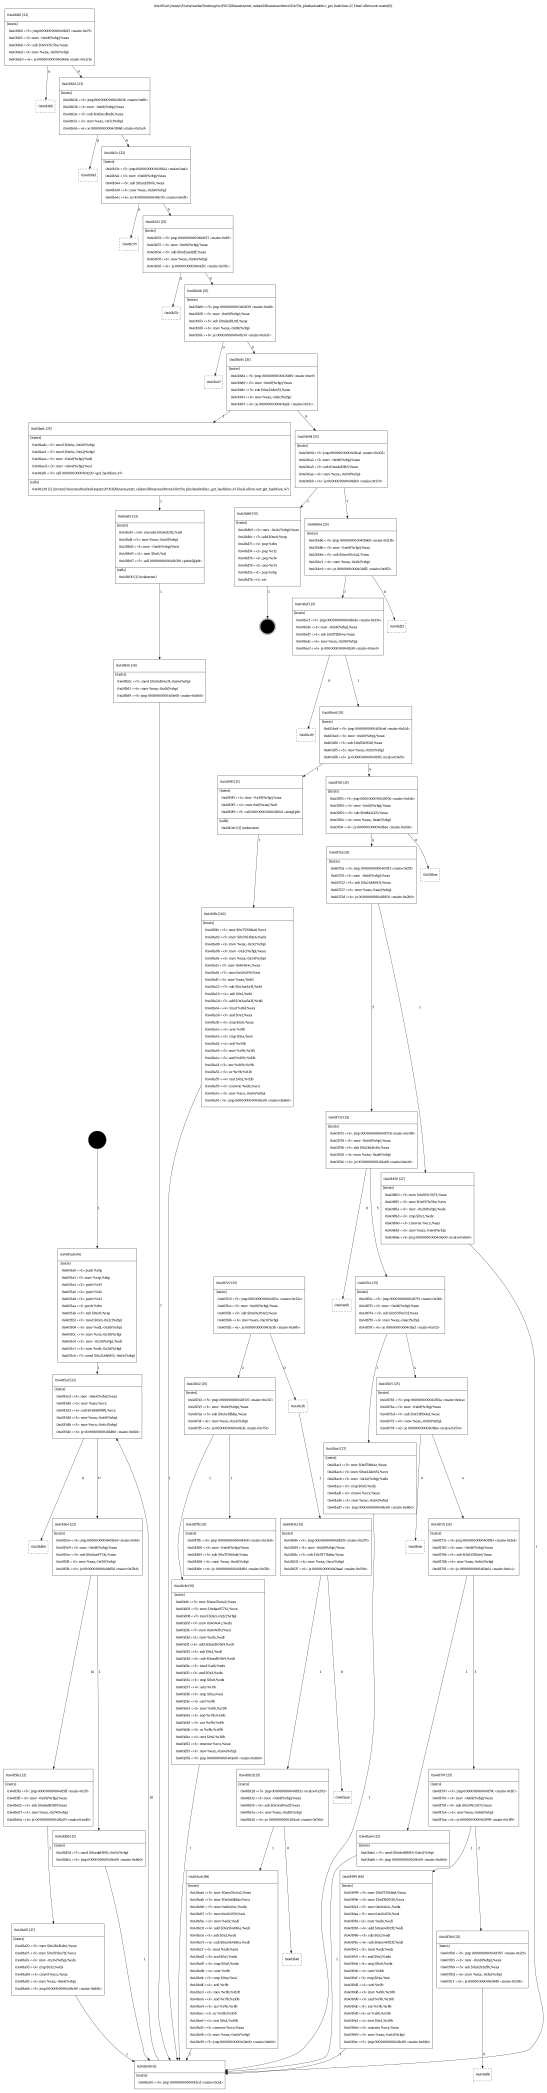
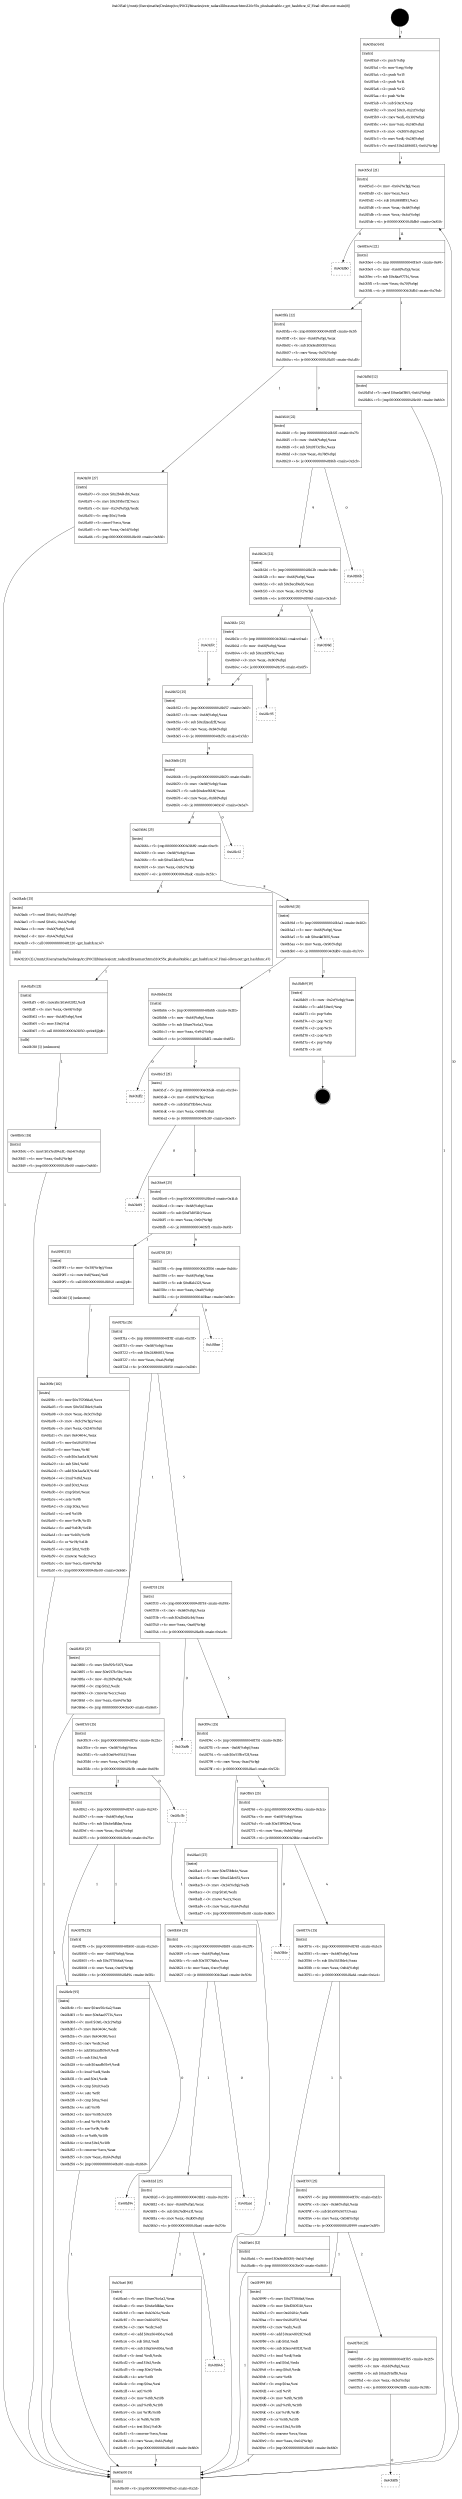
(177, 289) -> (208, 668)
none -> (317, 387)
none -> (125, 2204)
